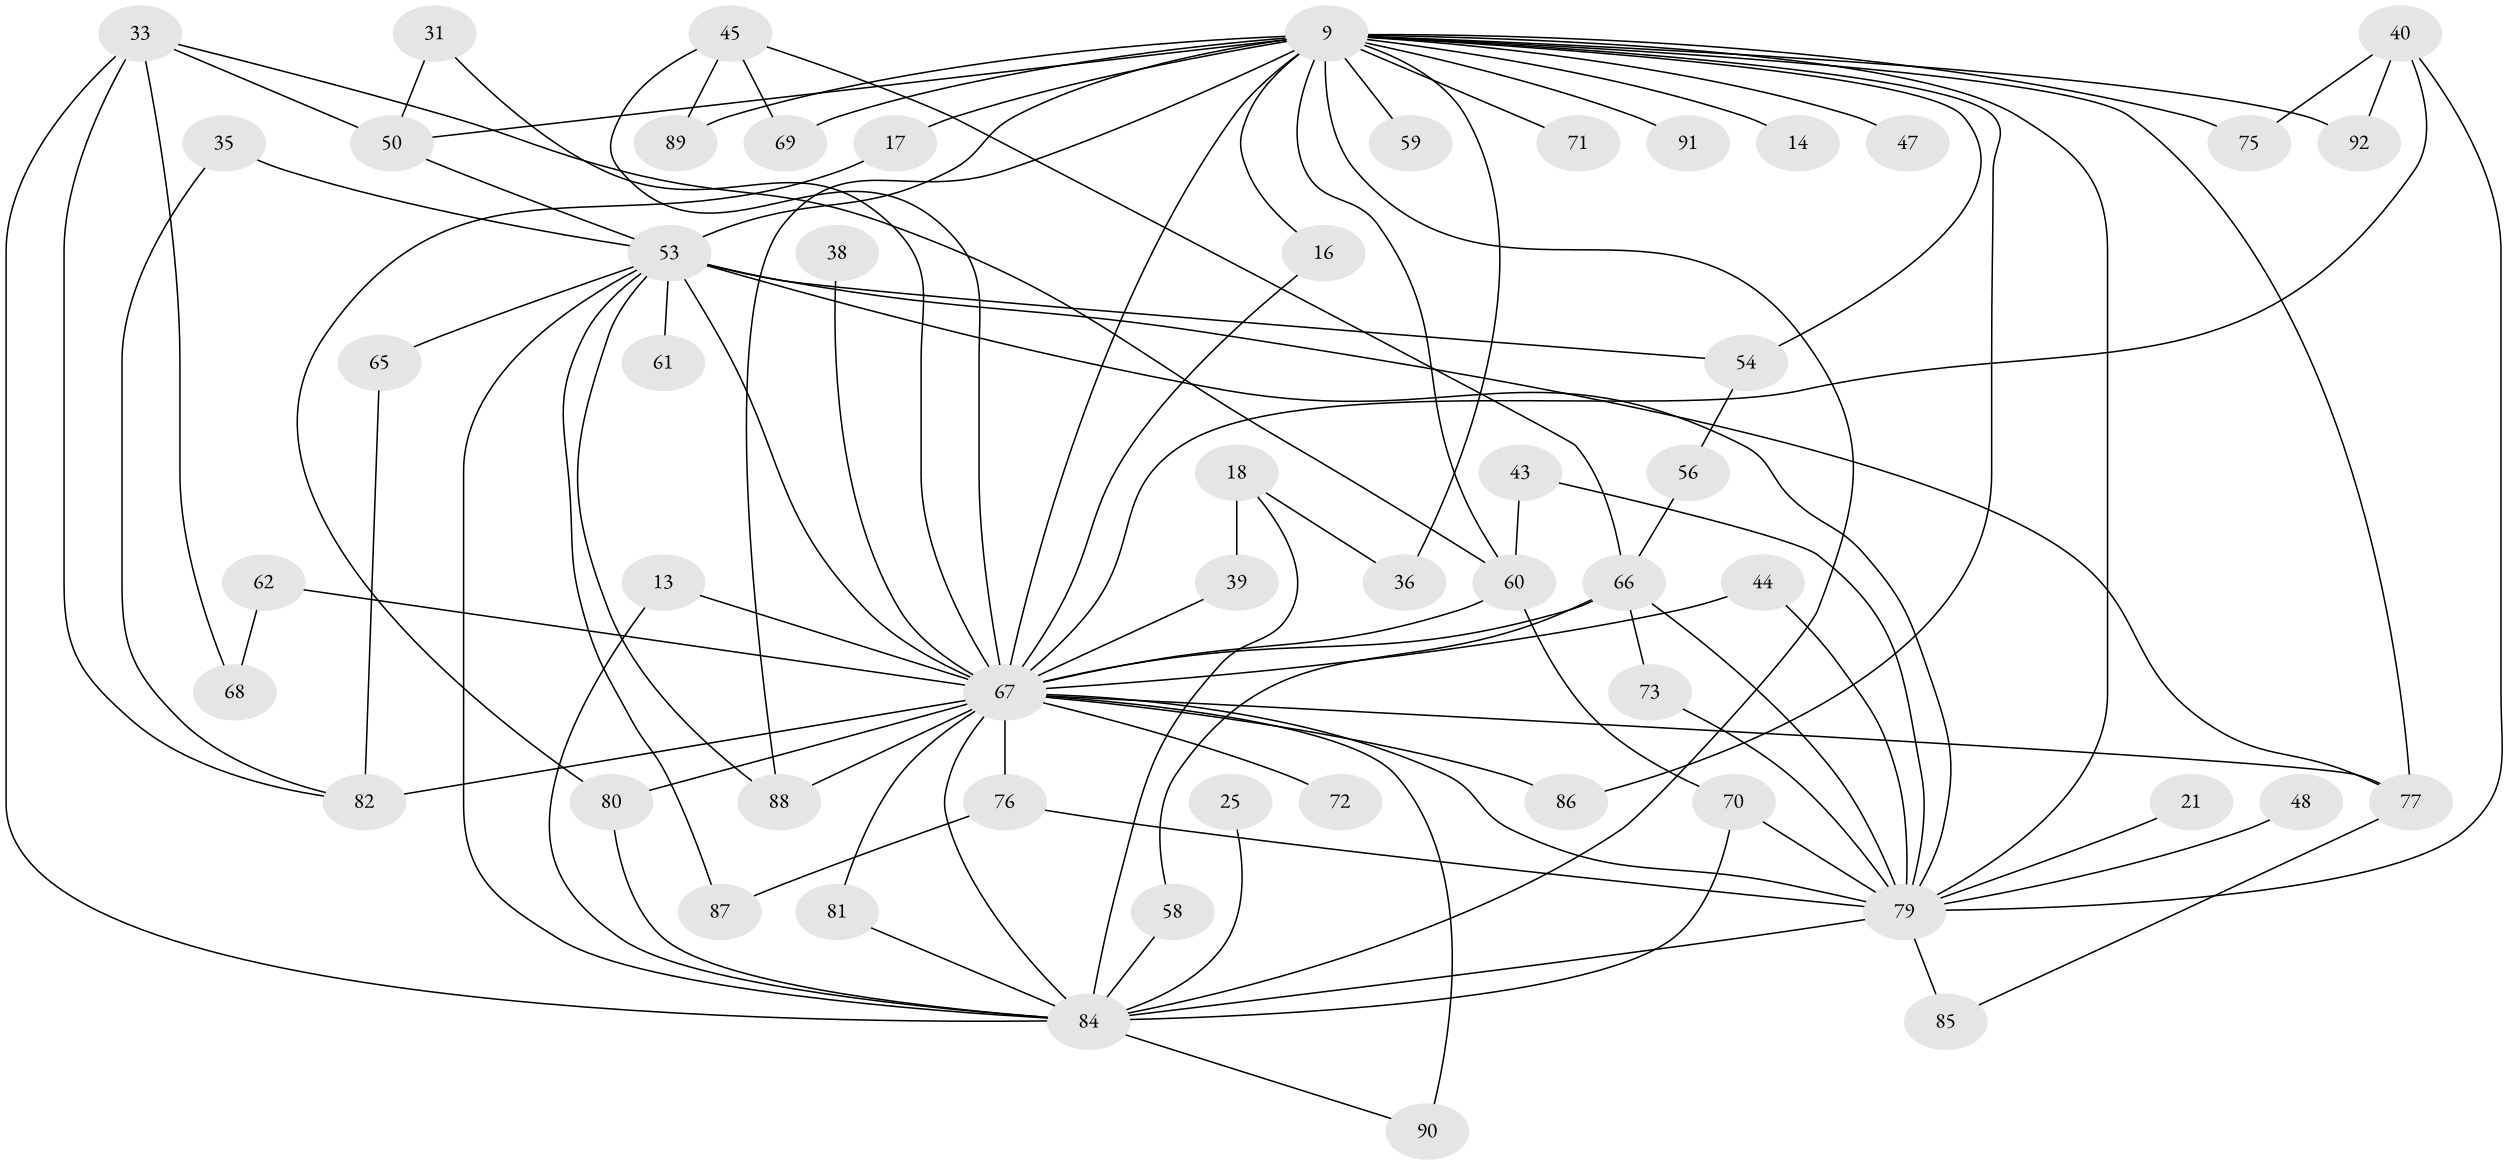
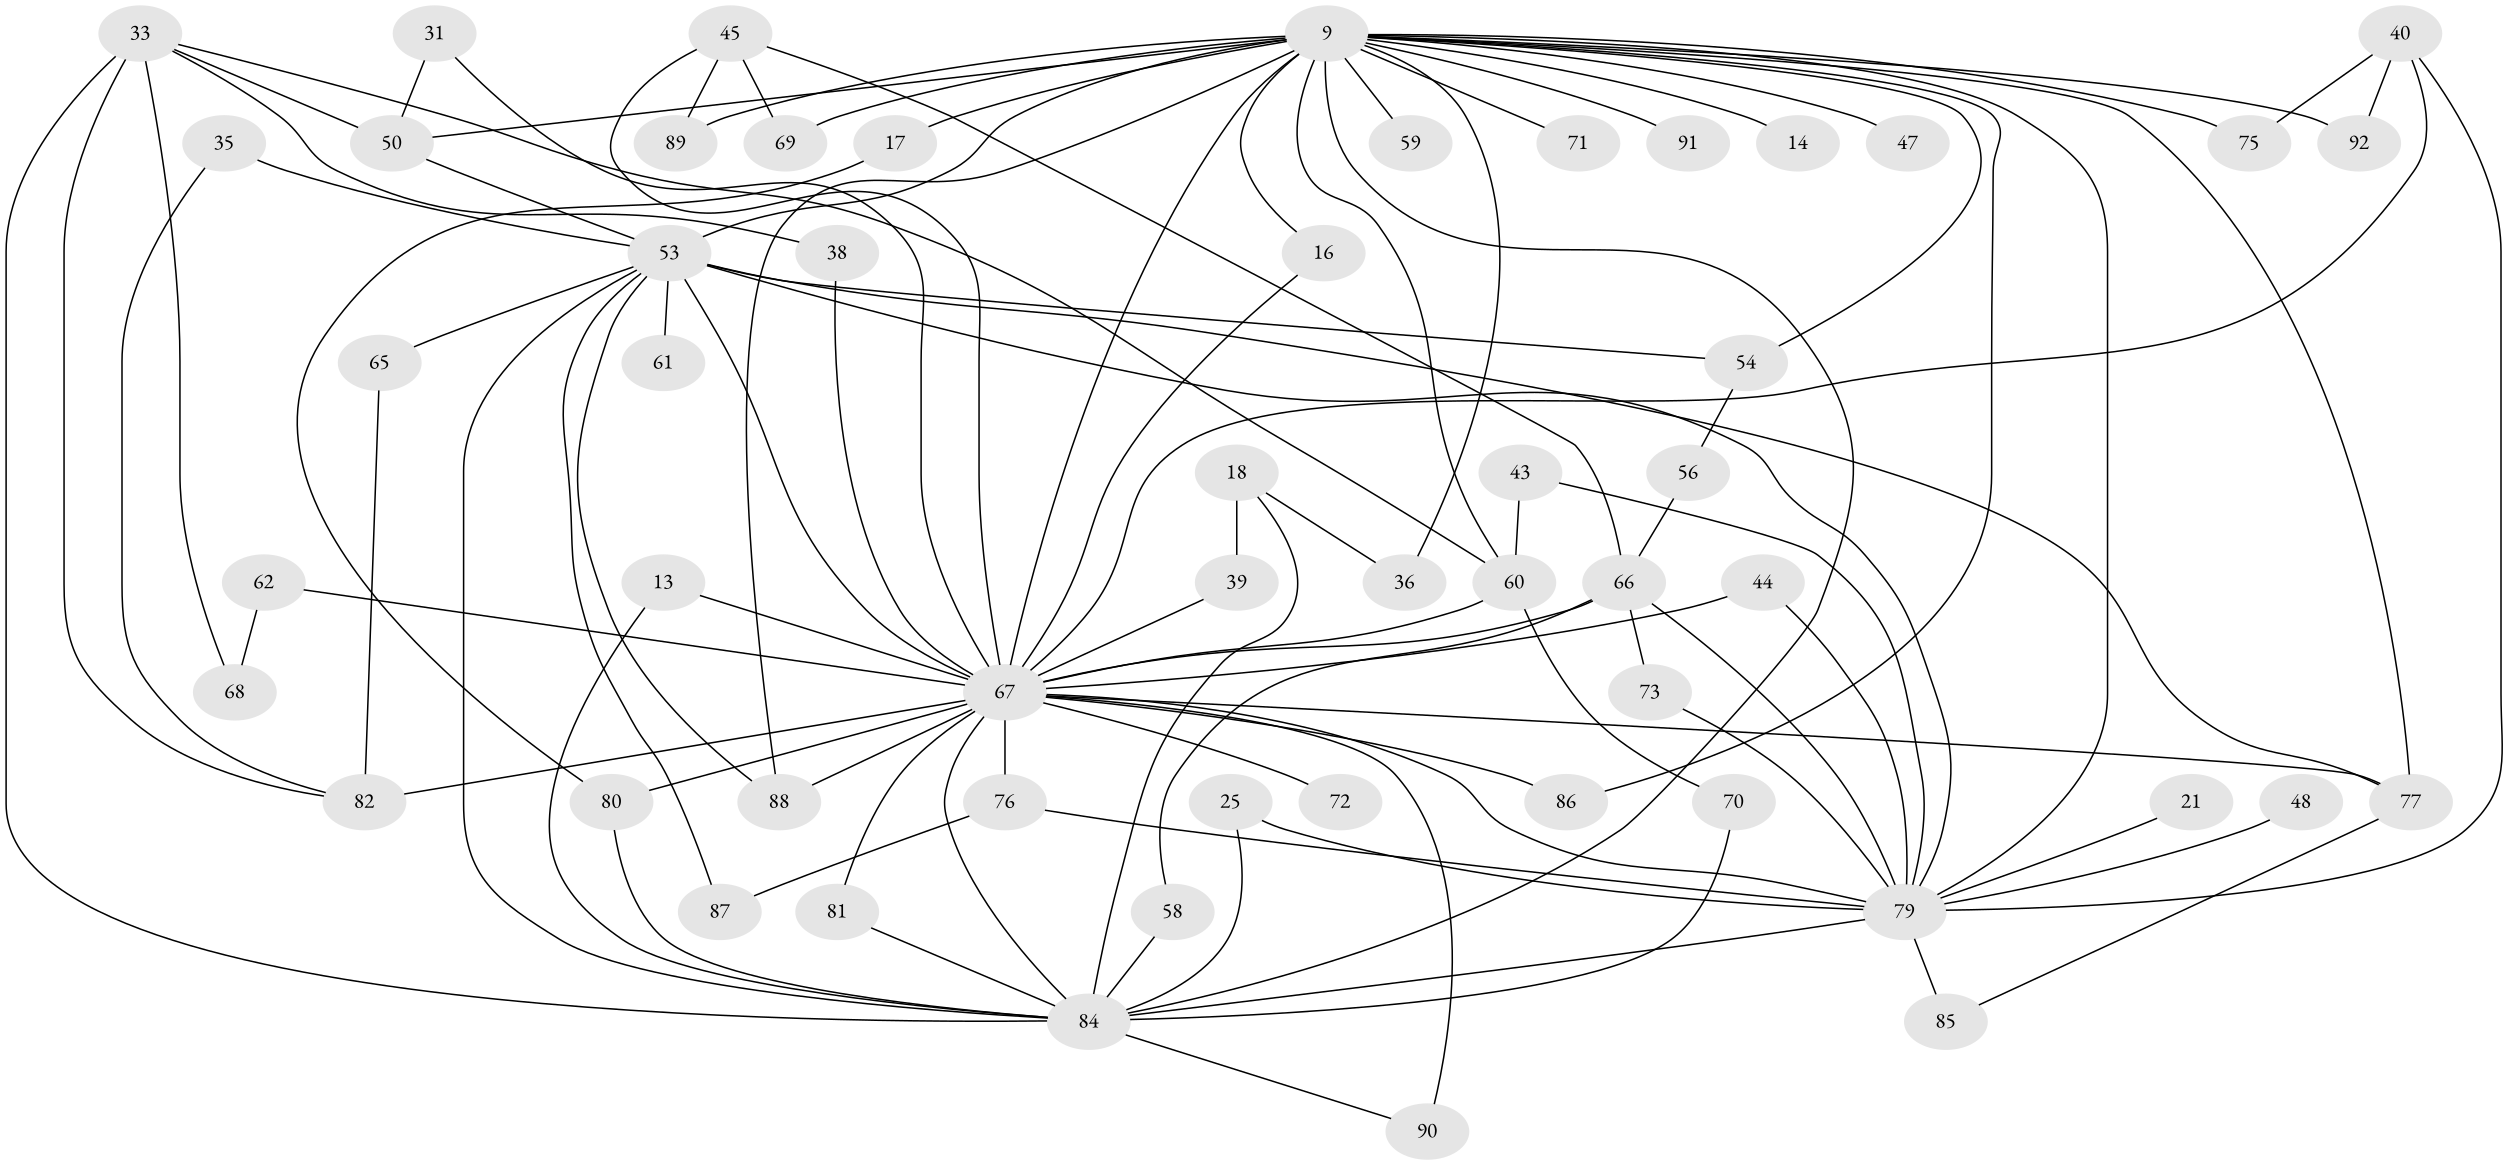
none -> (366, 183)
(1819, 857) -> (1559, 884)
